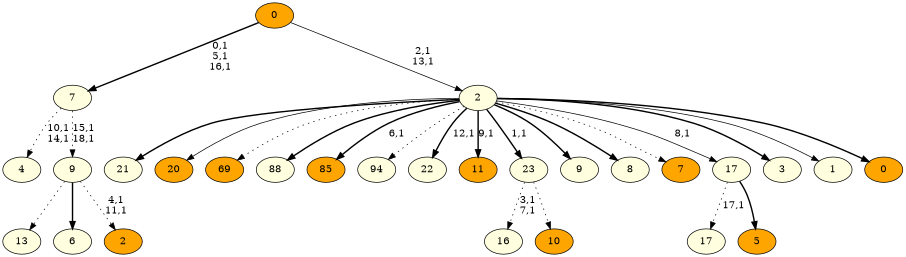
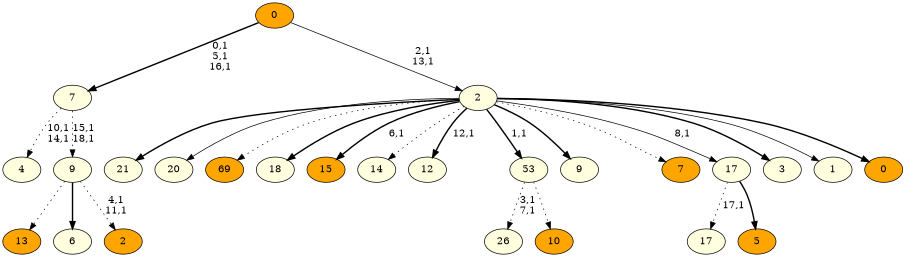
(174, 170) -> (174, 170)
(275, 170) -> (275, 170)
(326, 170) -> (326, 170)
(377, 170) -> (377, 170)
(427, 170) -> (427, 170)
(478, 170) -> none
(529, 170) -> (529, 170)
(630, 170) -> none
(22, 242) -> (22, 242)
(503, 242) -> (503, 242)
